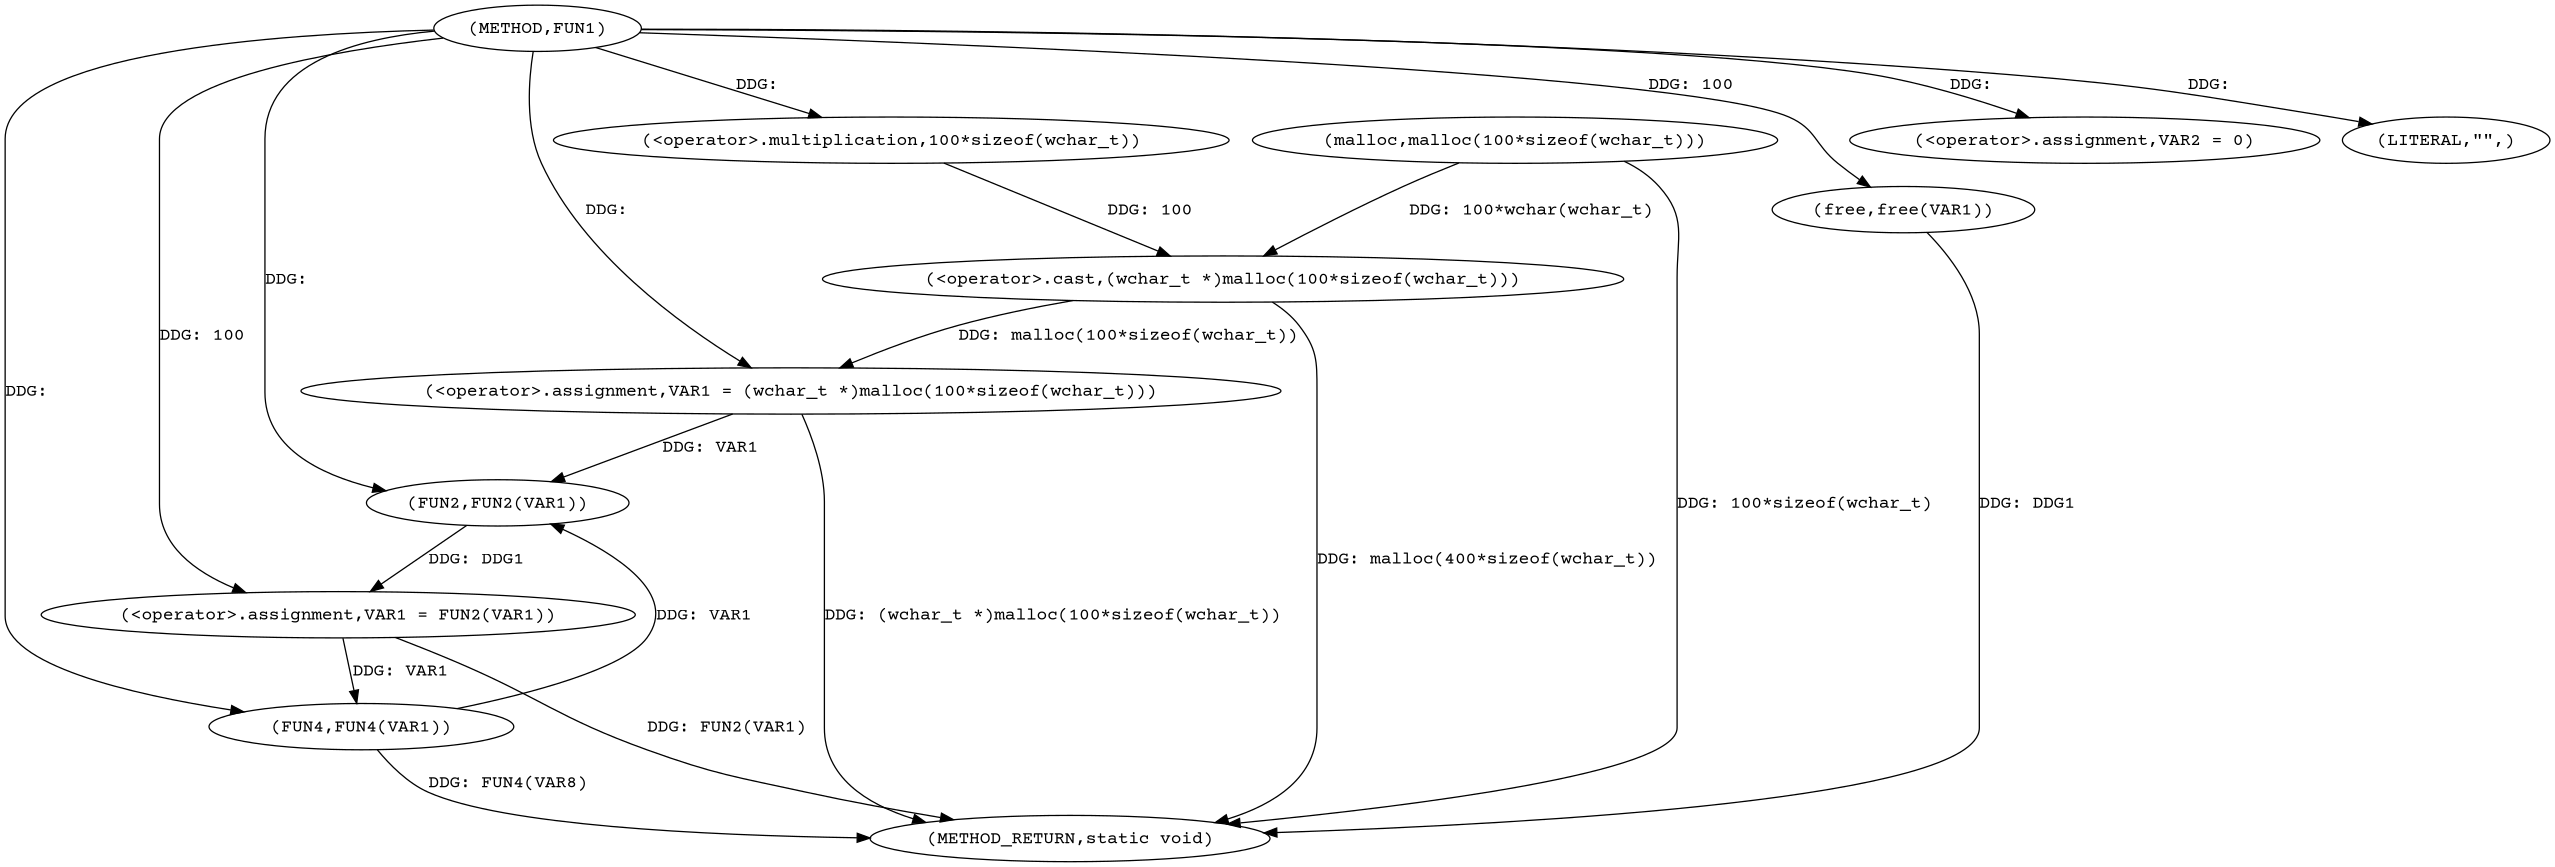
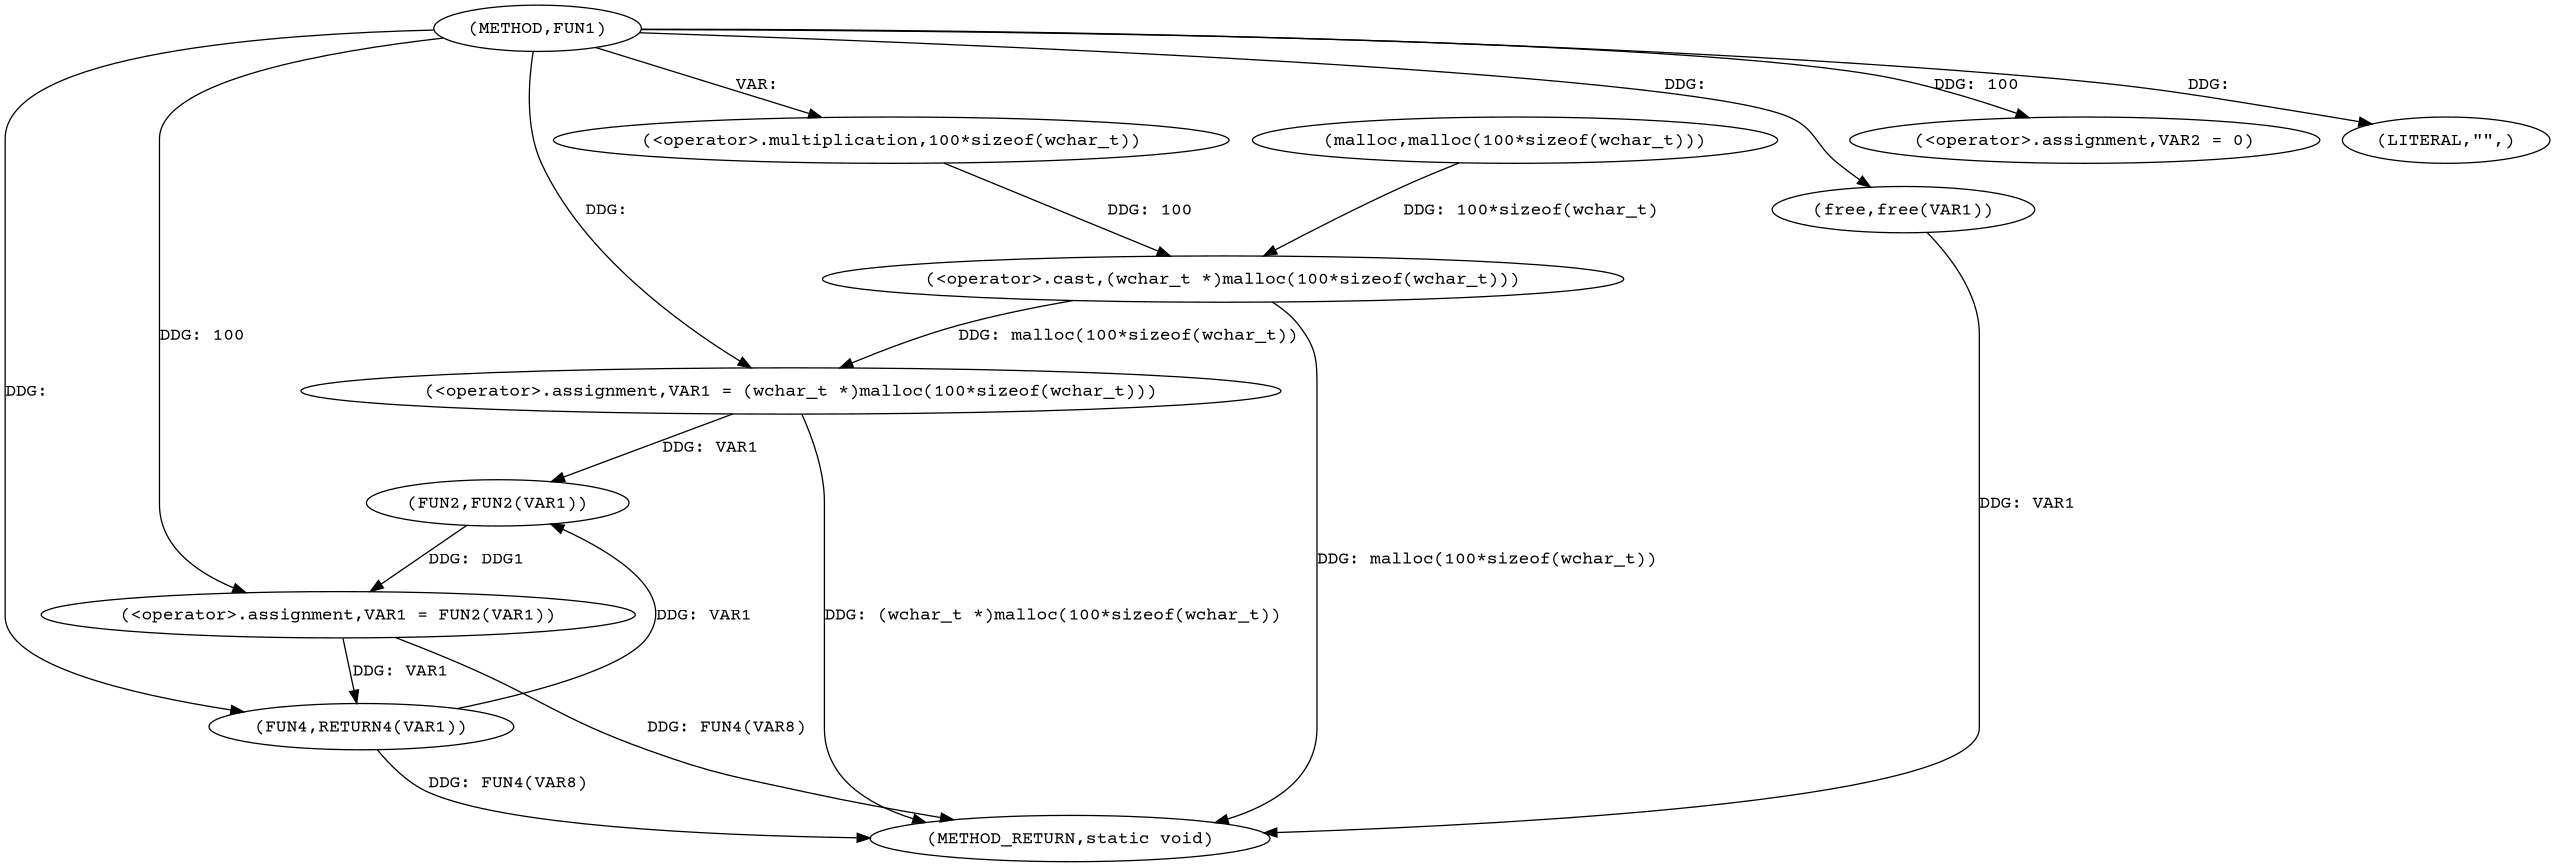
(763, 84) -> (763, 84)
(1691, 84) -> (1691, 84)
(1977, 84) -> (1977, 84)
(1531, 210) -> (1531, 210)
(265, 233) -> none
(2028, 503) -> (2028, 503)
(1487, 559) -> (1487, 559)
(1677, 660) -> none
(361, 727) -> (361, 727)
(727, 727) -> (727, 727)
